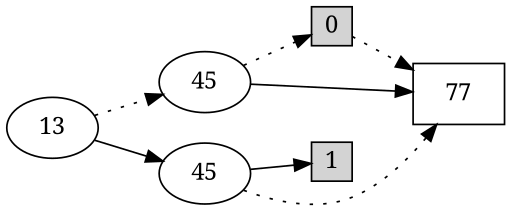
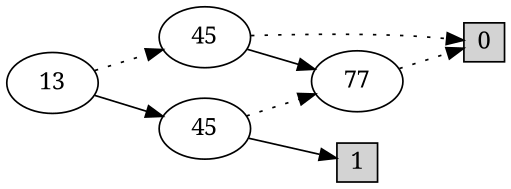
(375, 49) -> (423, 61)
(459, 94) -> (357, 81)
